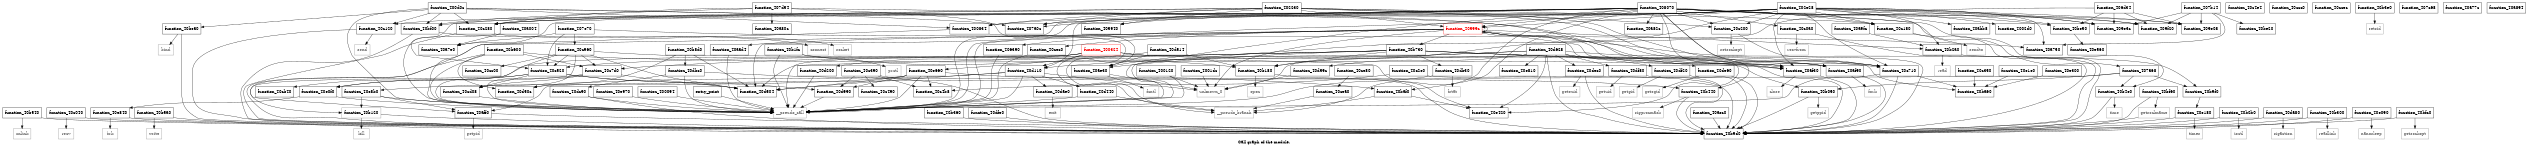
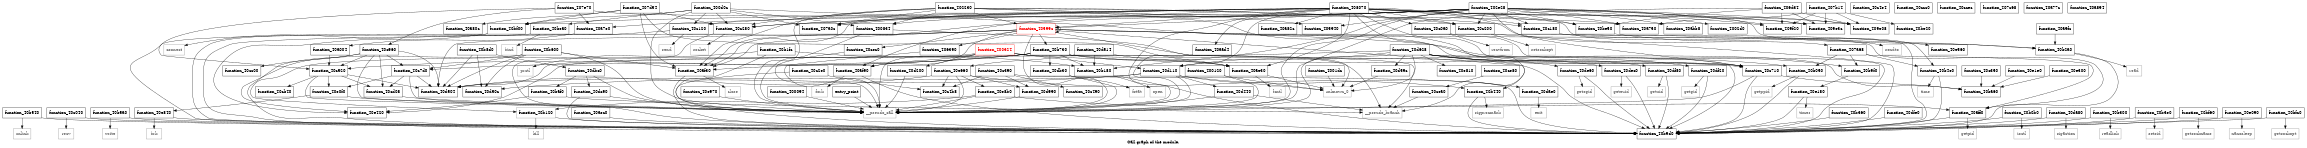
(480, 39) -> (463, 40)
(1517, 48) -> none
none -> (485, 69)
(689, 83) -> (571, 106)
(1942, 129) -> (1907, 130)
